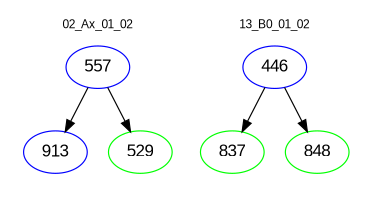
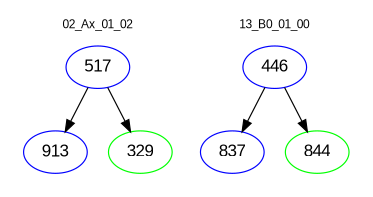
(275, 25) -> (275, 25)
(98, 67) -> (98, 67)
(140, 152) -> (140, 152)
(232, 152) -> (232, 152)
(317, 152) -> (317, 152)
